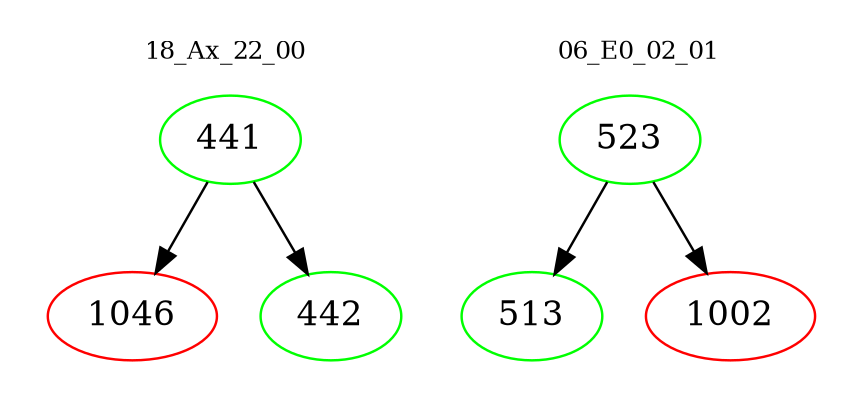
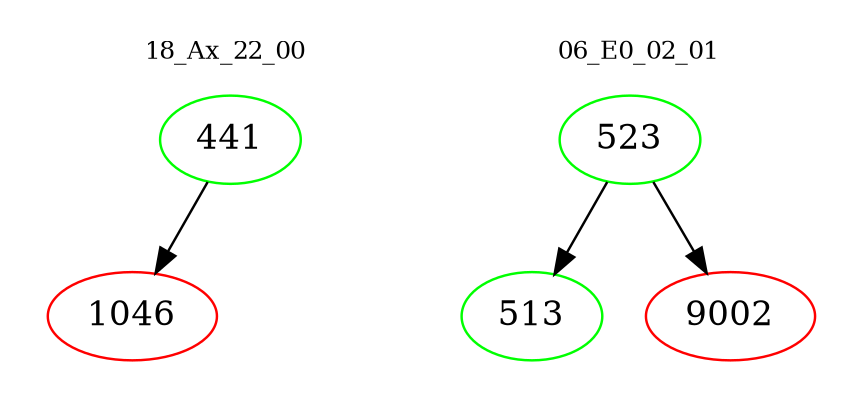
(331, 316) -> none
(731, 316) -> (731, 316)
